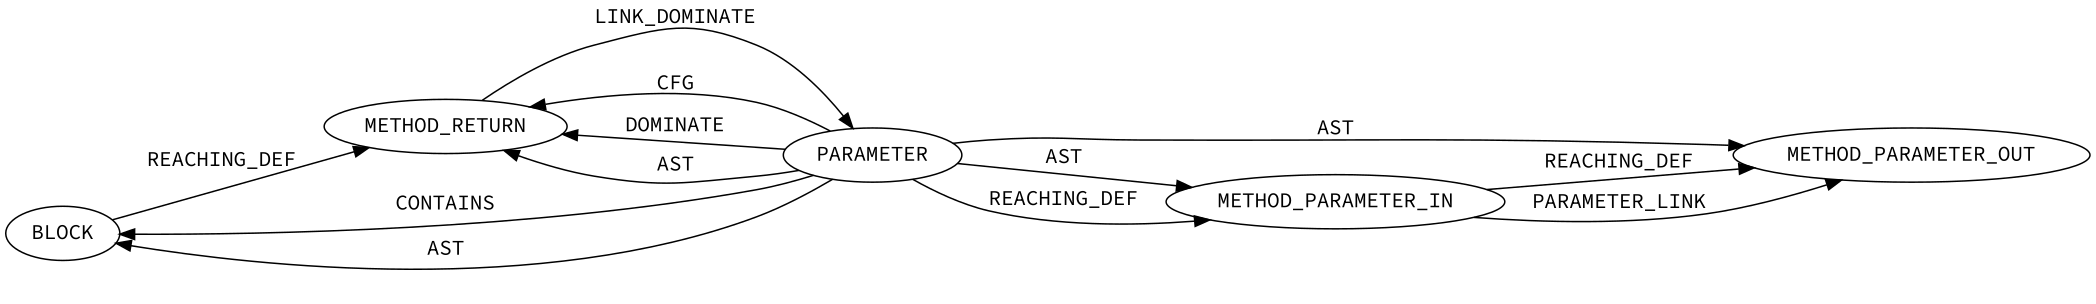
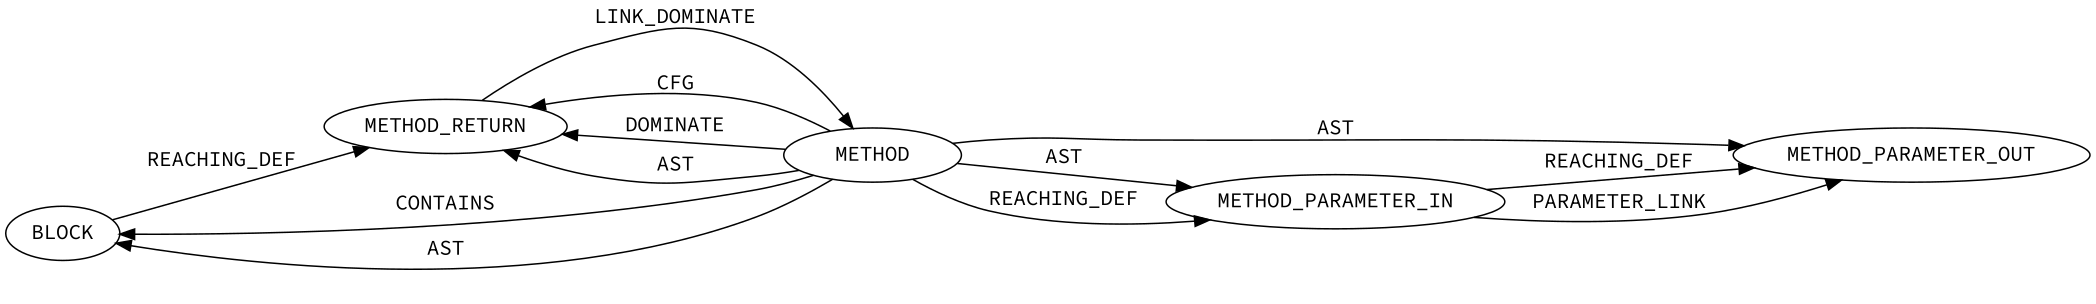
(873, 155) -> (873, 155)
